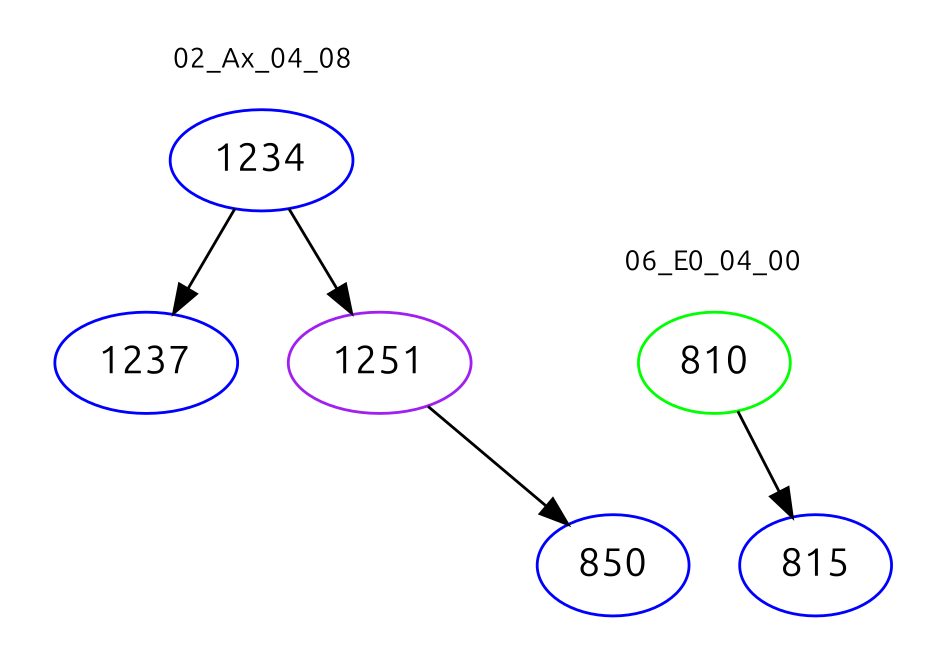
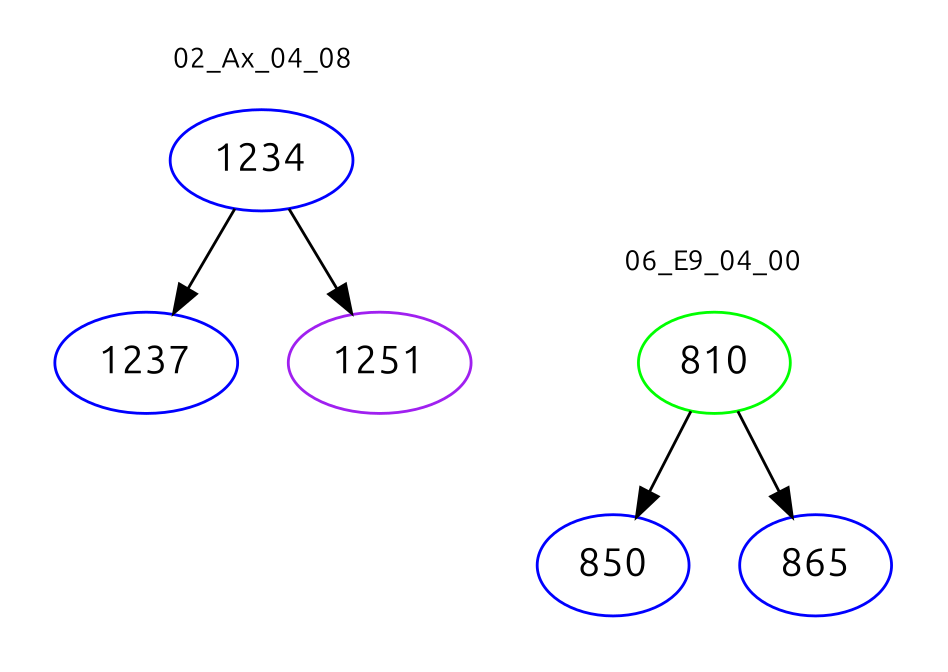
(714, 263) -> (714, 263)
(487, 456) -> (670, 451)
(816, 565) -> (816, 565)
